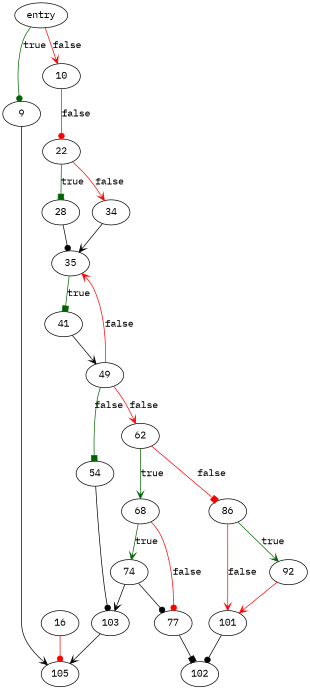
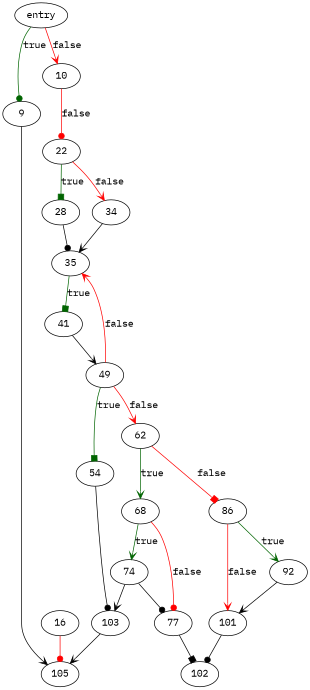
(109, 406) -> (109, 406)
(261, 595) -> (261, 595)
